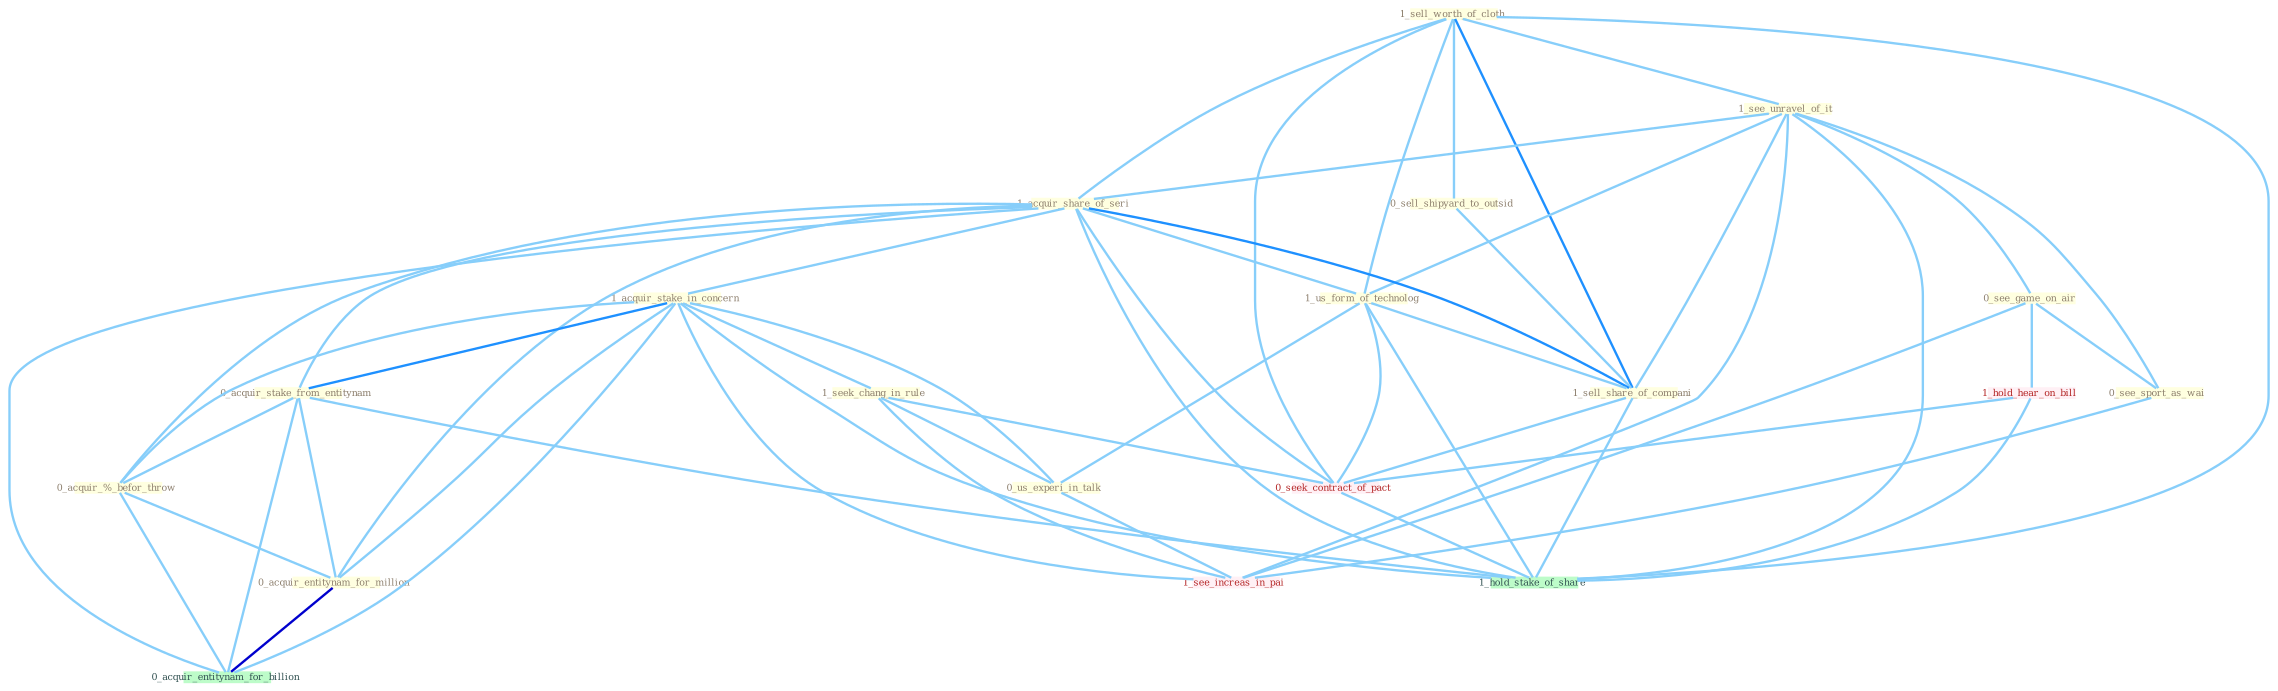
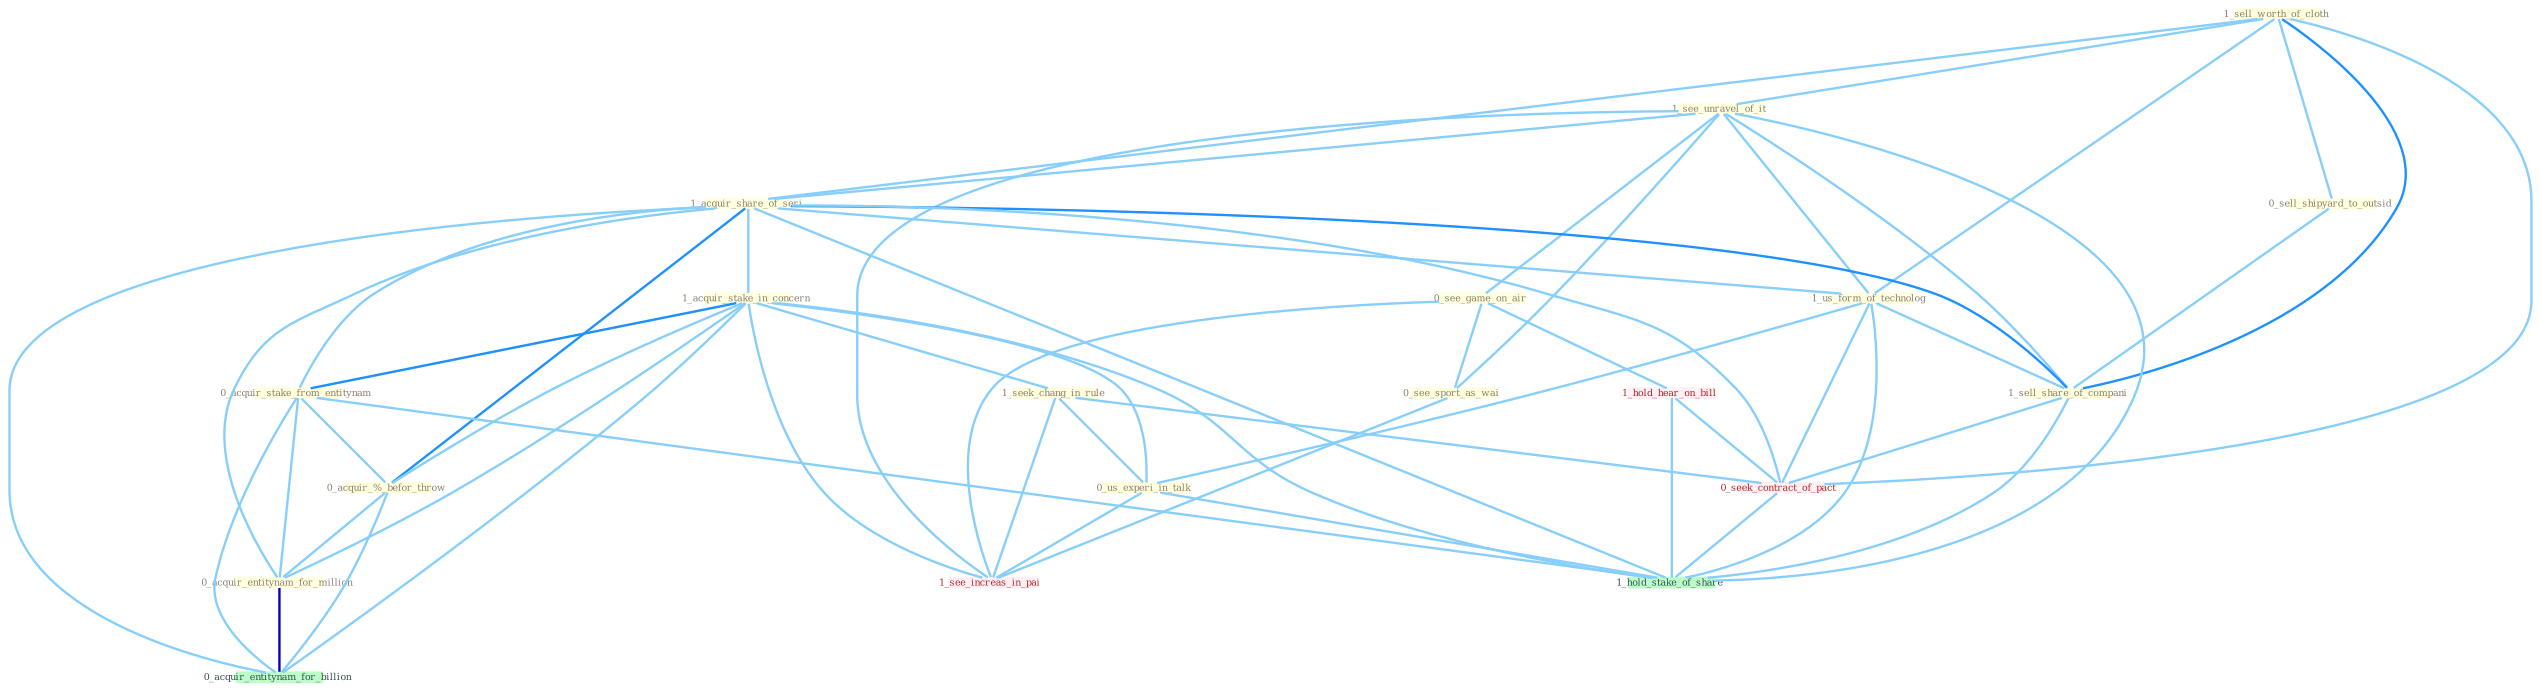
(2269, 257) -> (1409, 535)
(325, 306) -> (551, 359)
